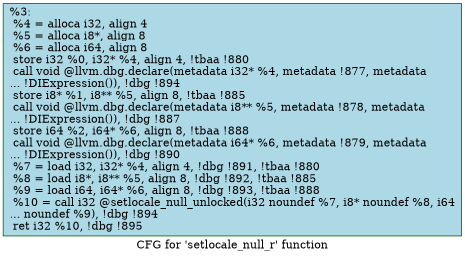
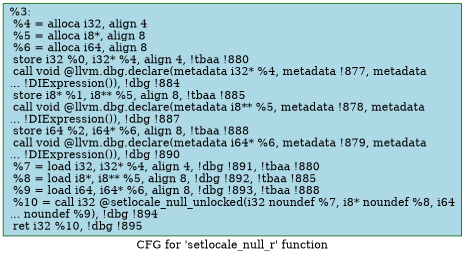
(95, 84) -> (95, 84)
